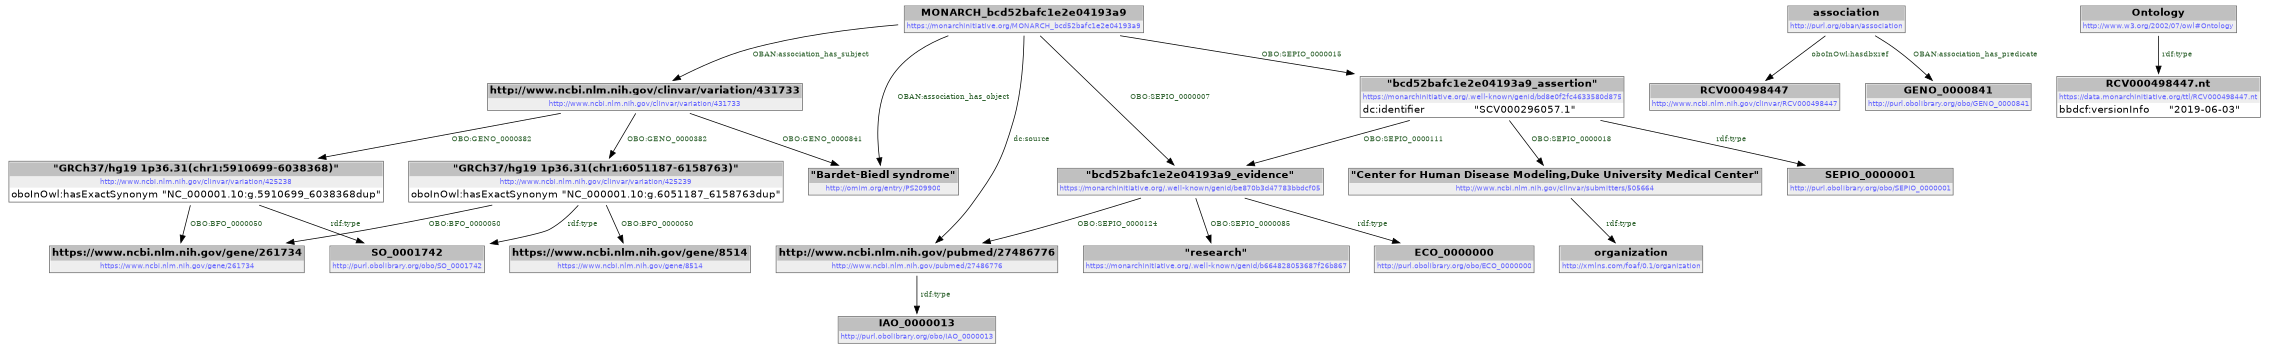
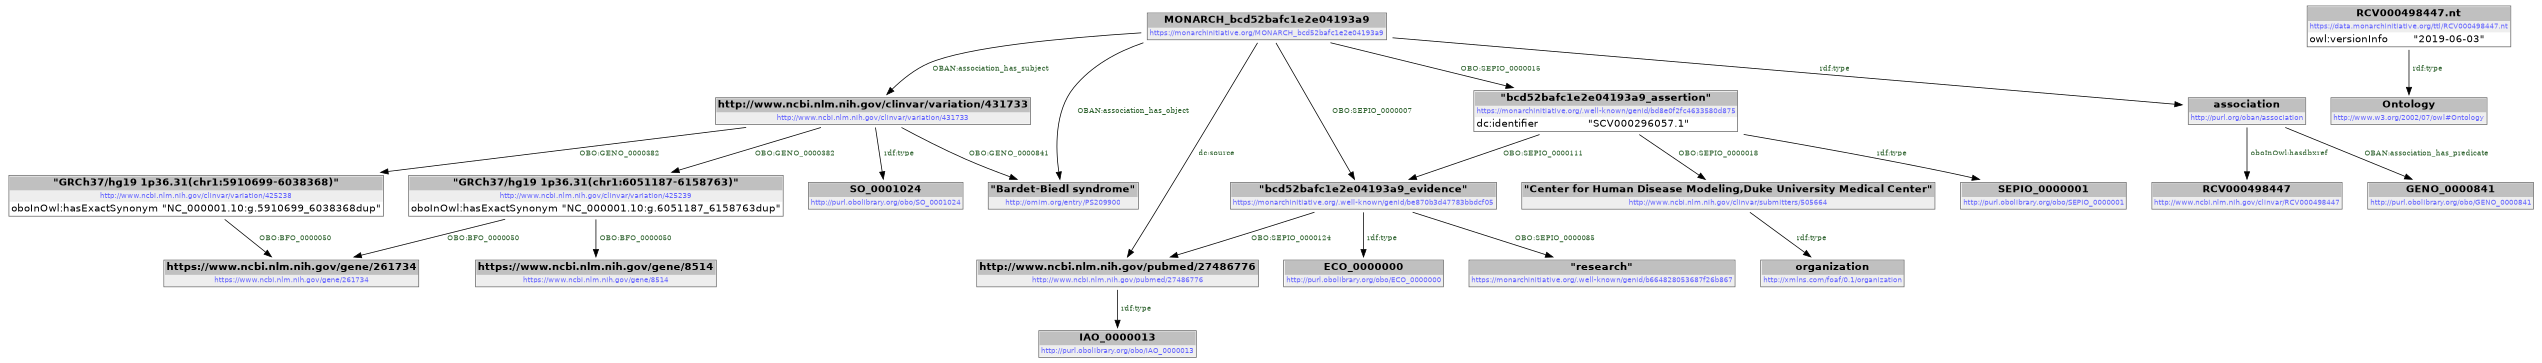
(2159, 51) -> (2409, 68)
none -> (1784, 71)
(2104, 110) -> (2349, 39)
none -> (886, 196)
(407, 259) -> none
